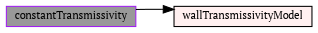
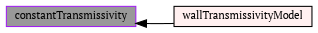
(150, 9) -> (160, 24)
